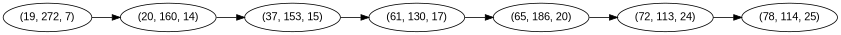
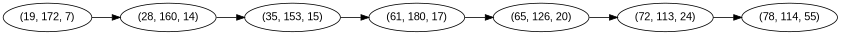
(48, 17) -> (48, 17)
(168, 17) -> (168, 17)
(293, 17) -> (293, 17)
(417, 17) -> (417, 17)
(541, 17) -> (541, 17)
(790, 17) -> (790, 17)
